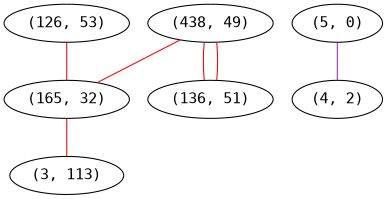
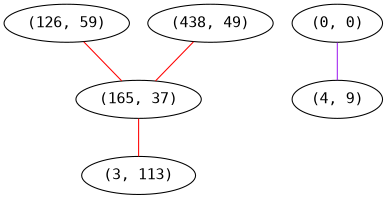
(67, 23) -> (67, 23)
(337, 23) -> (337, 23)
(67, 99) -> (139, 99)
(210, 99) -> none
(337, 99) -> (337, 99)
